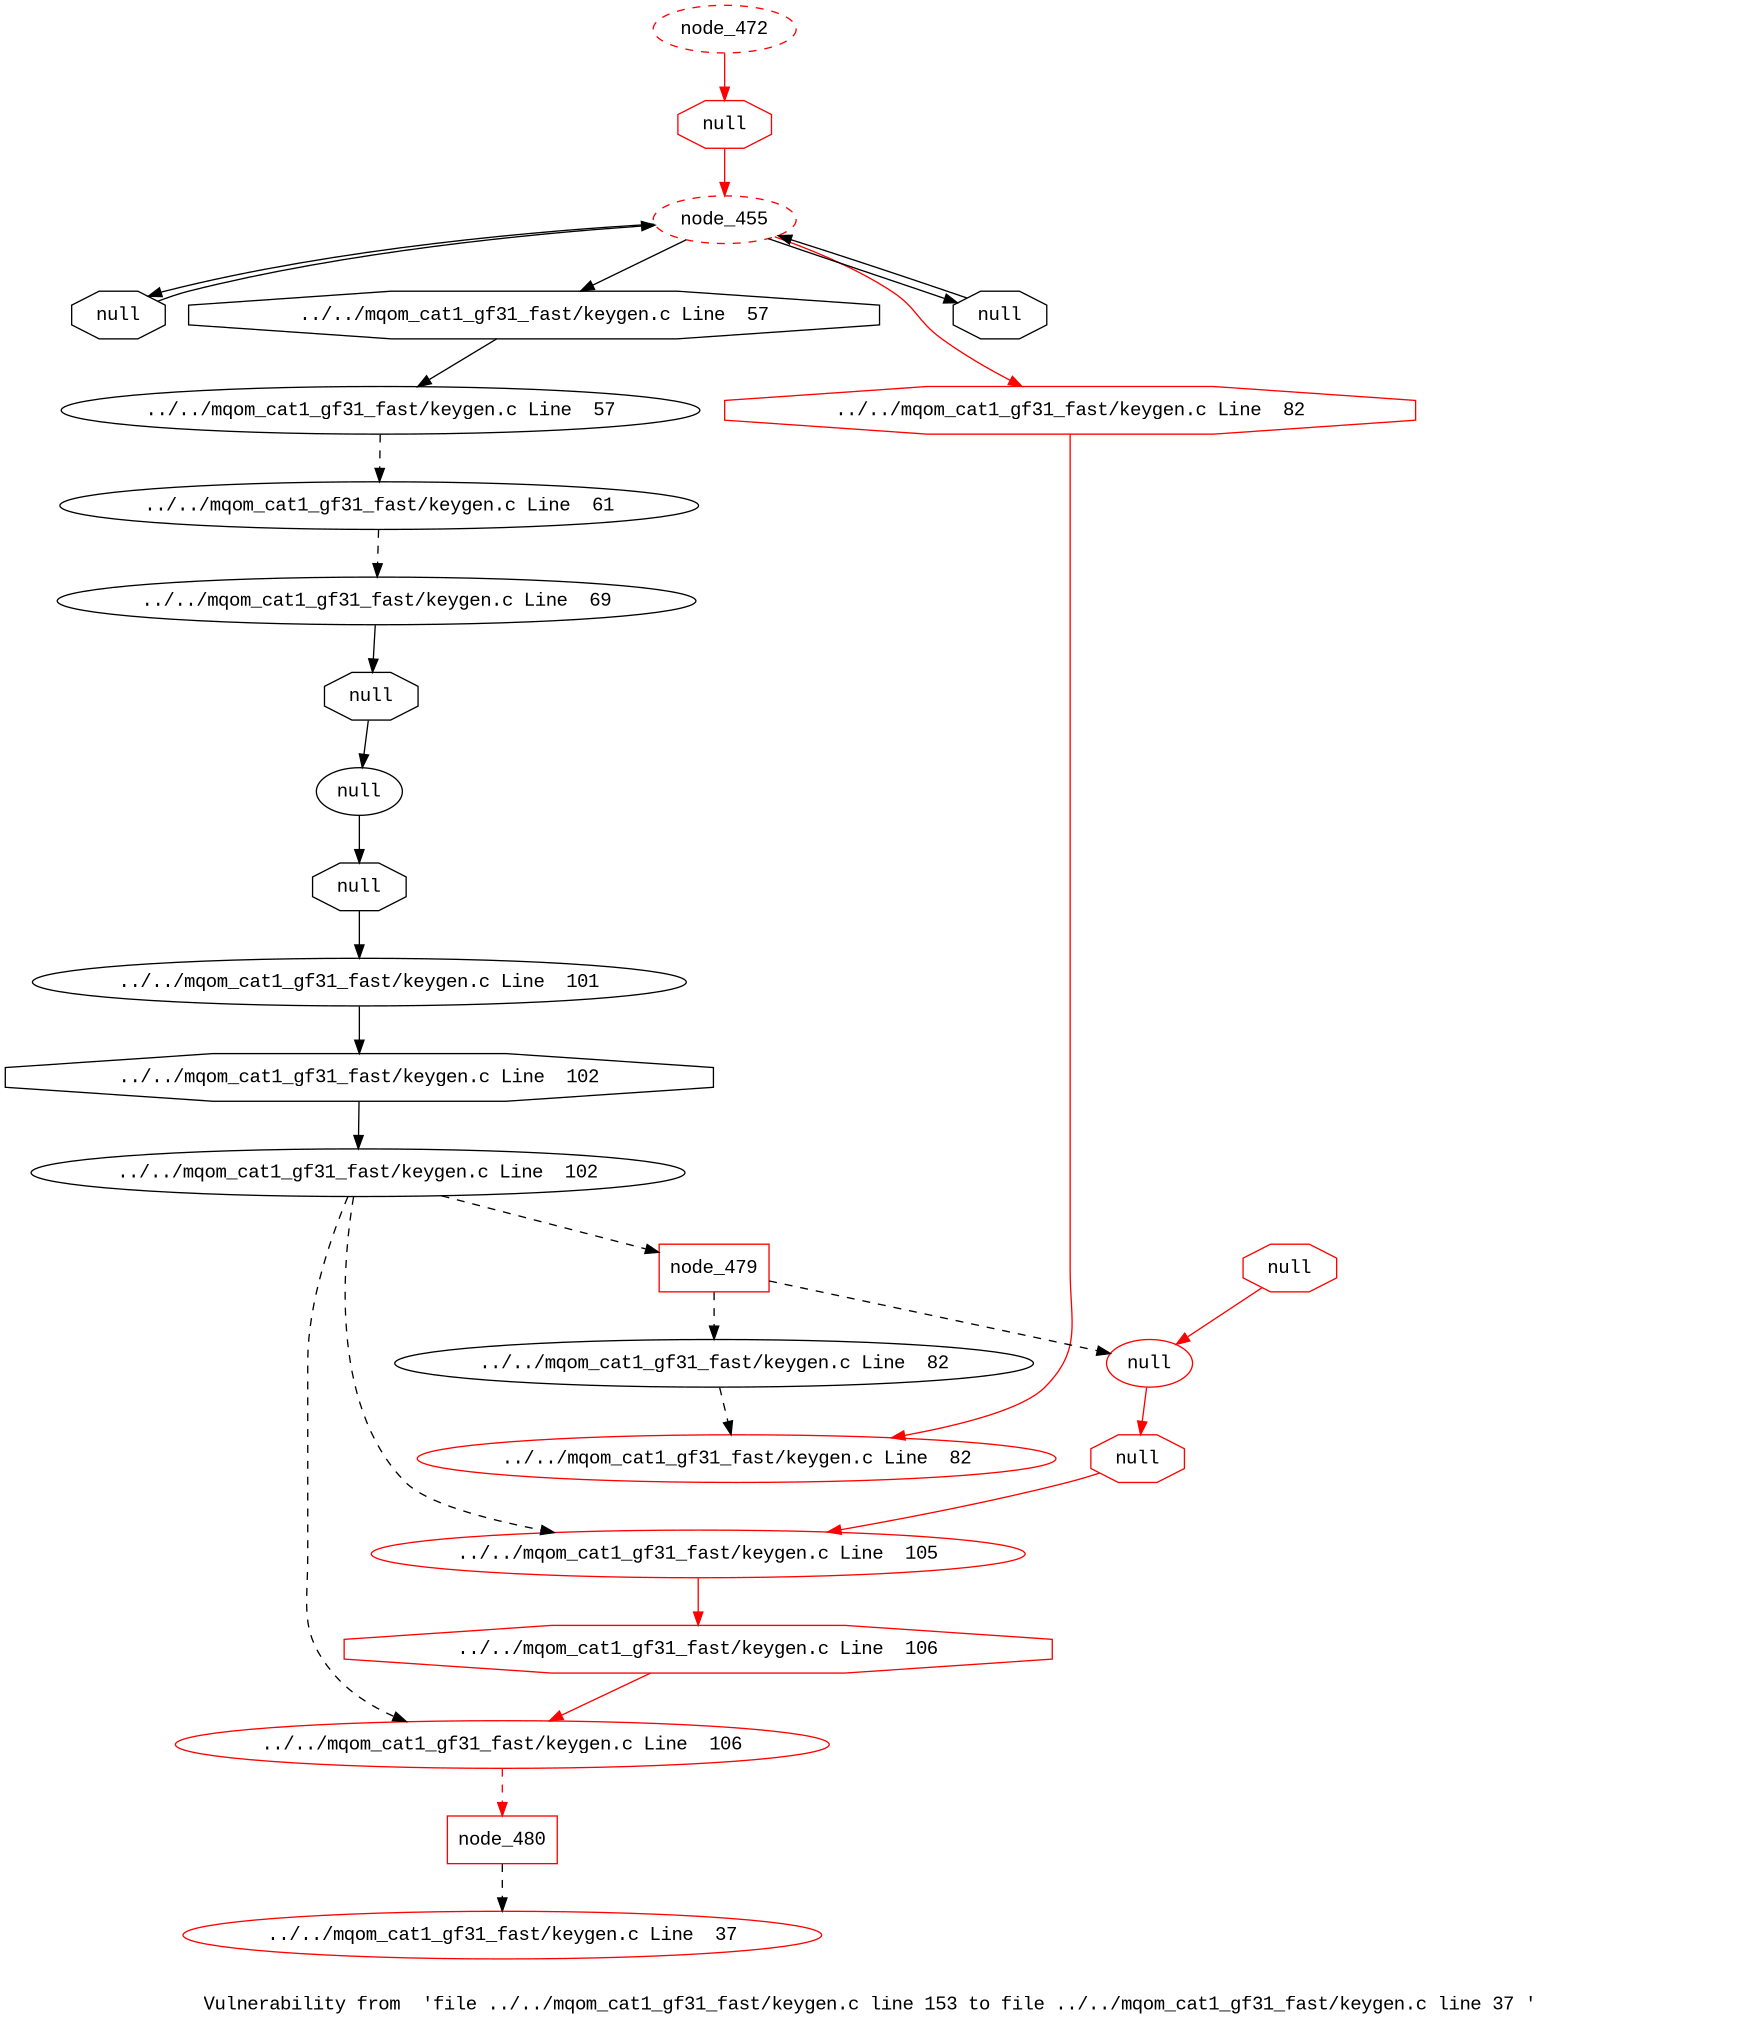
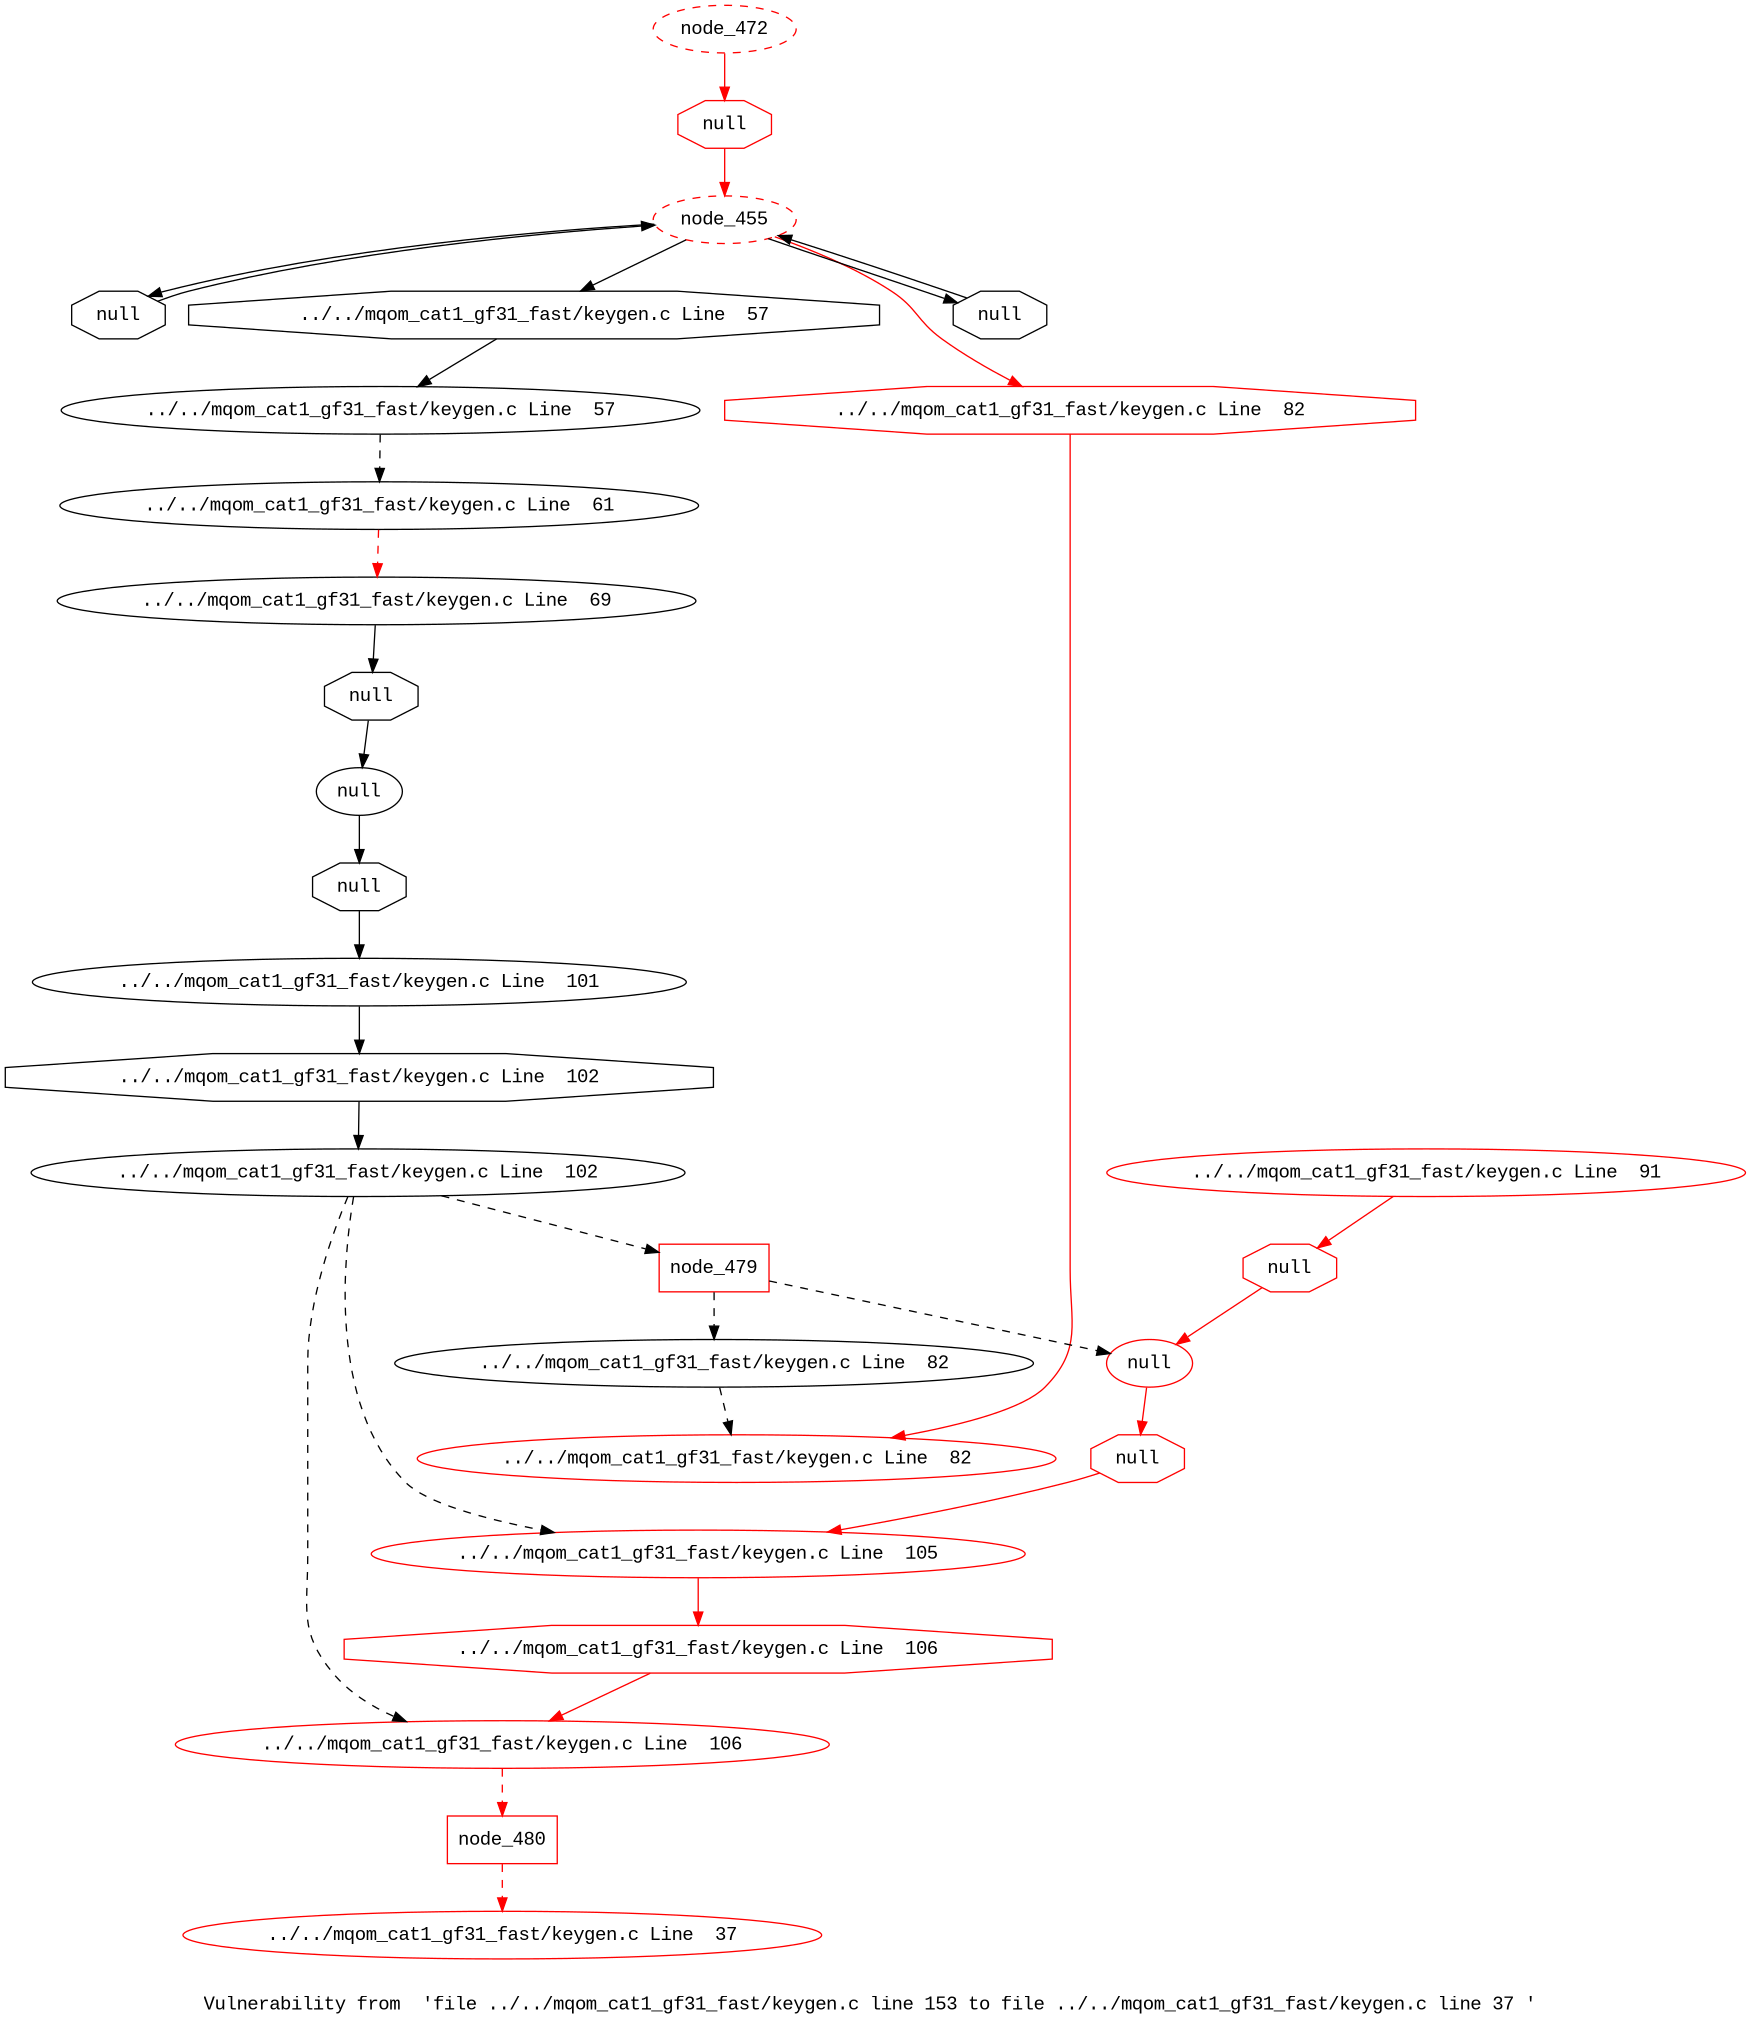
(378, 547) -> (378, 547)
none -> (1426, 1173)
(502, 1881) -> (502, 1881)
